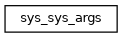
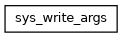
(61, 19) -> (61, 19)
